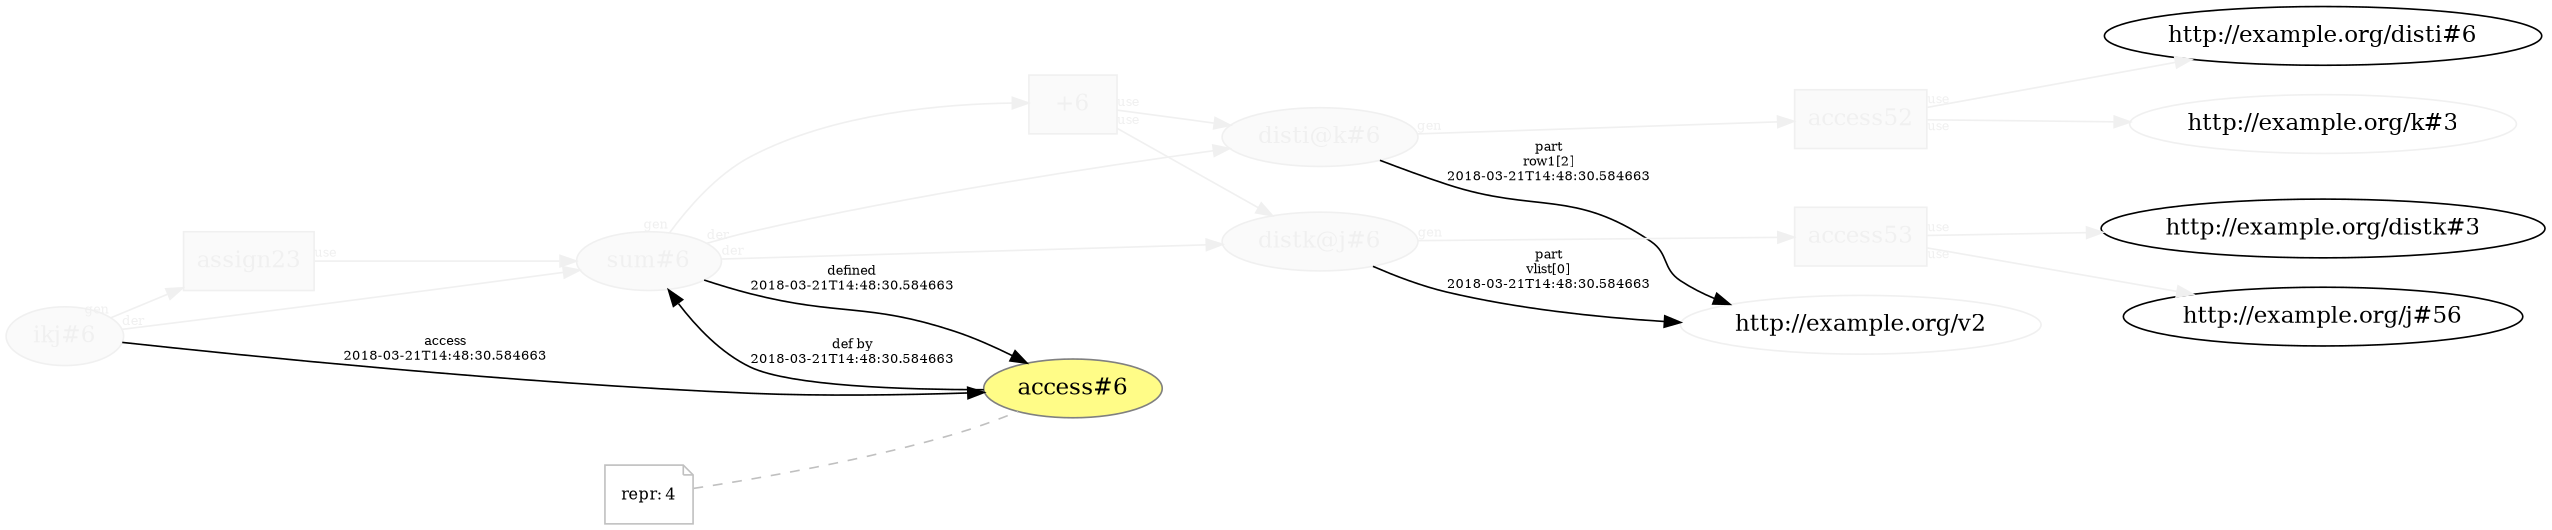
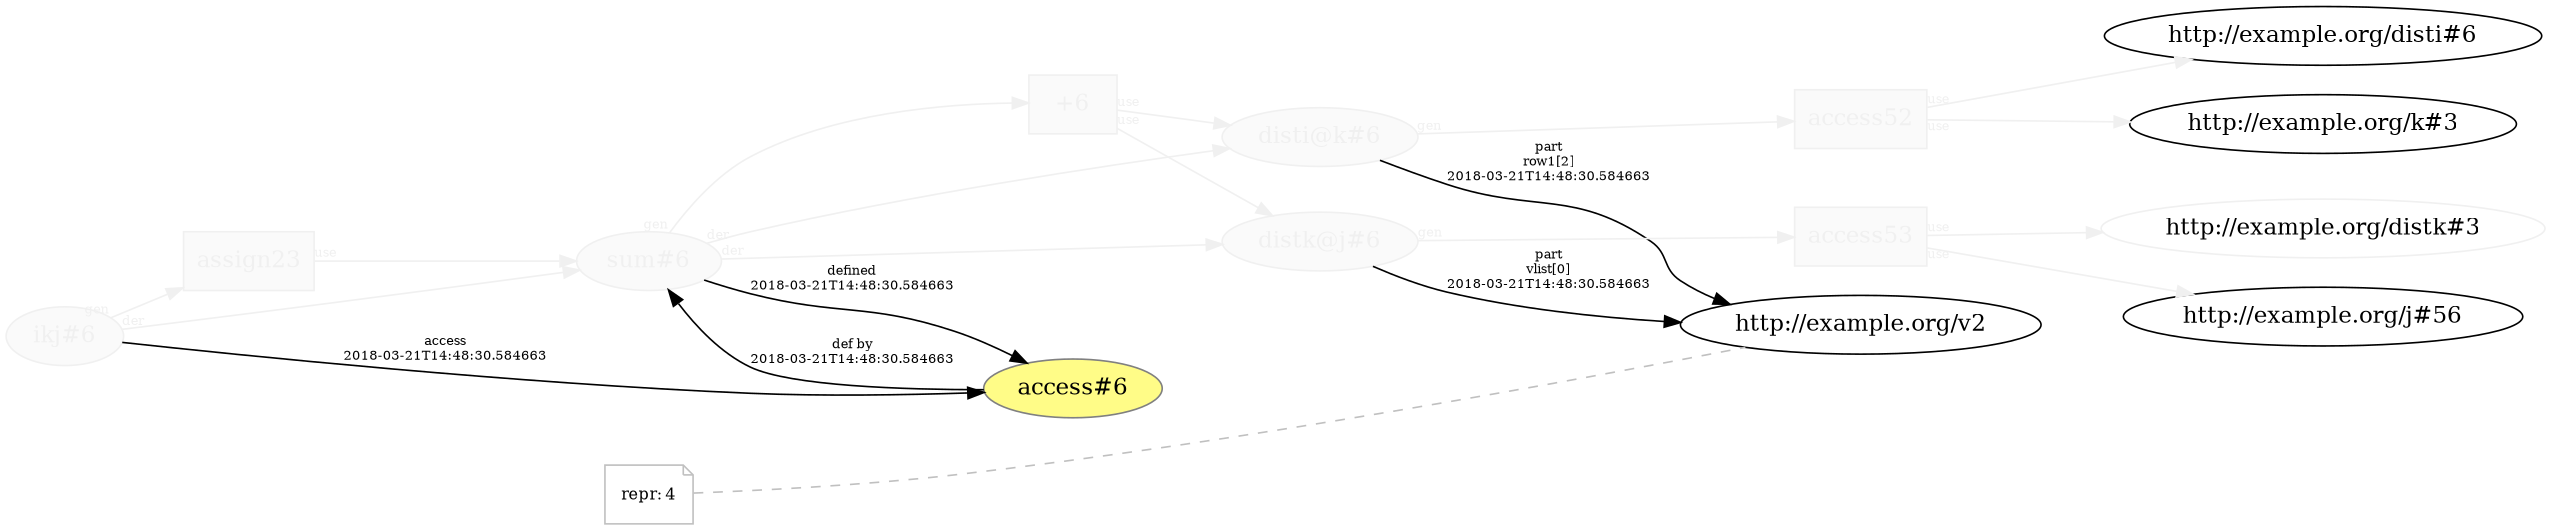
(2323, 124) -> (2323, 124)
(2323, 228) -> (2323, 228)
(1861, 325) -> (1861, 325)
(858, 458) -> (1222, 439)
